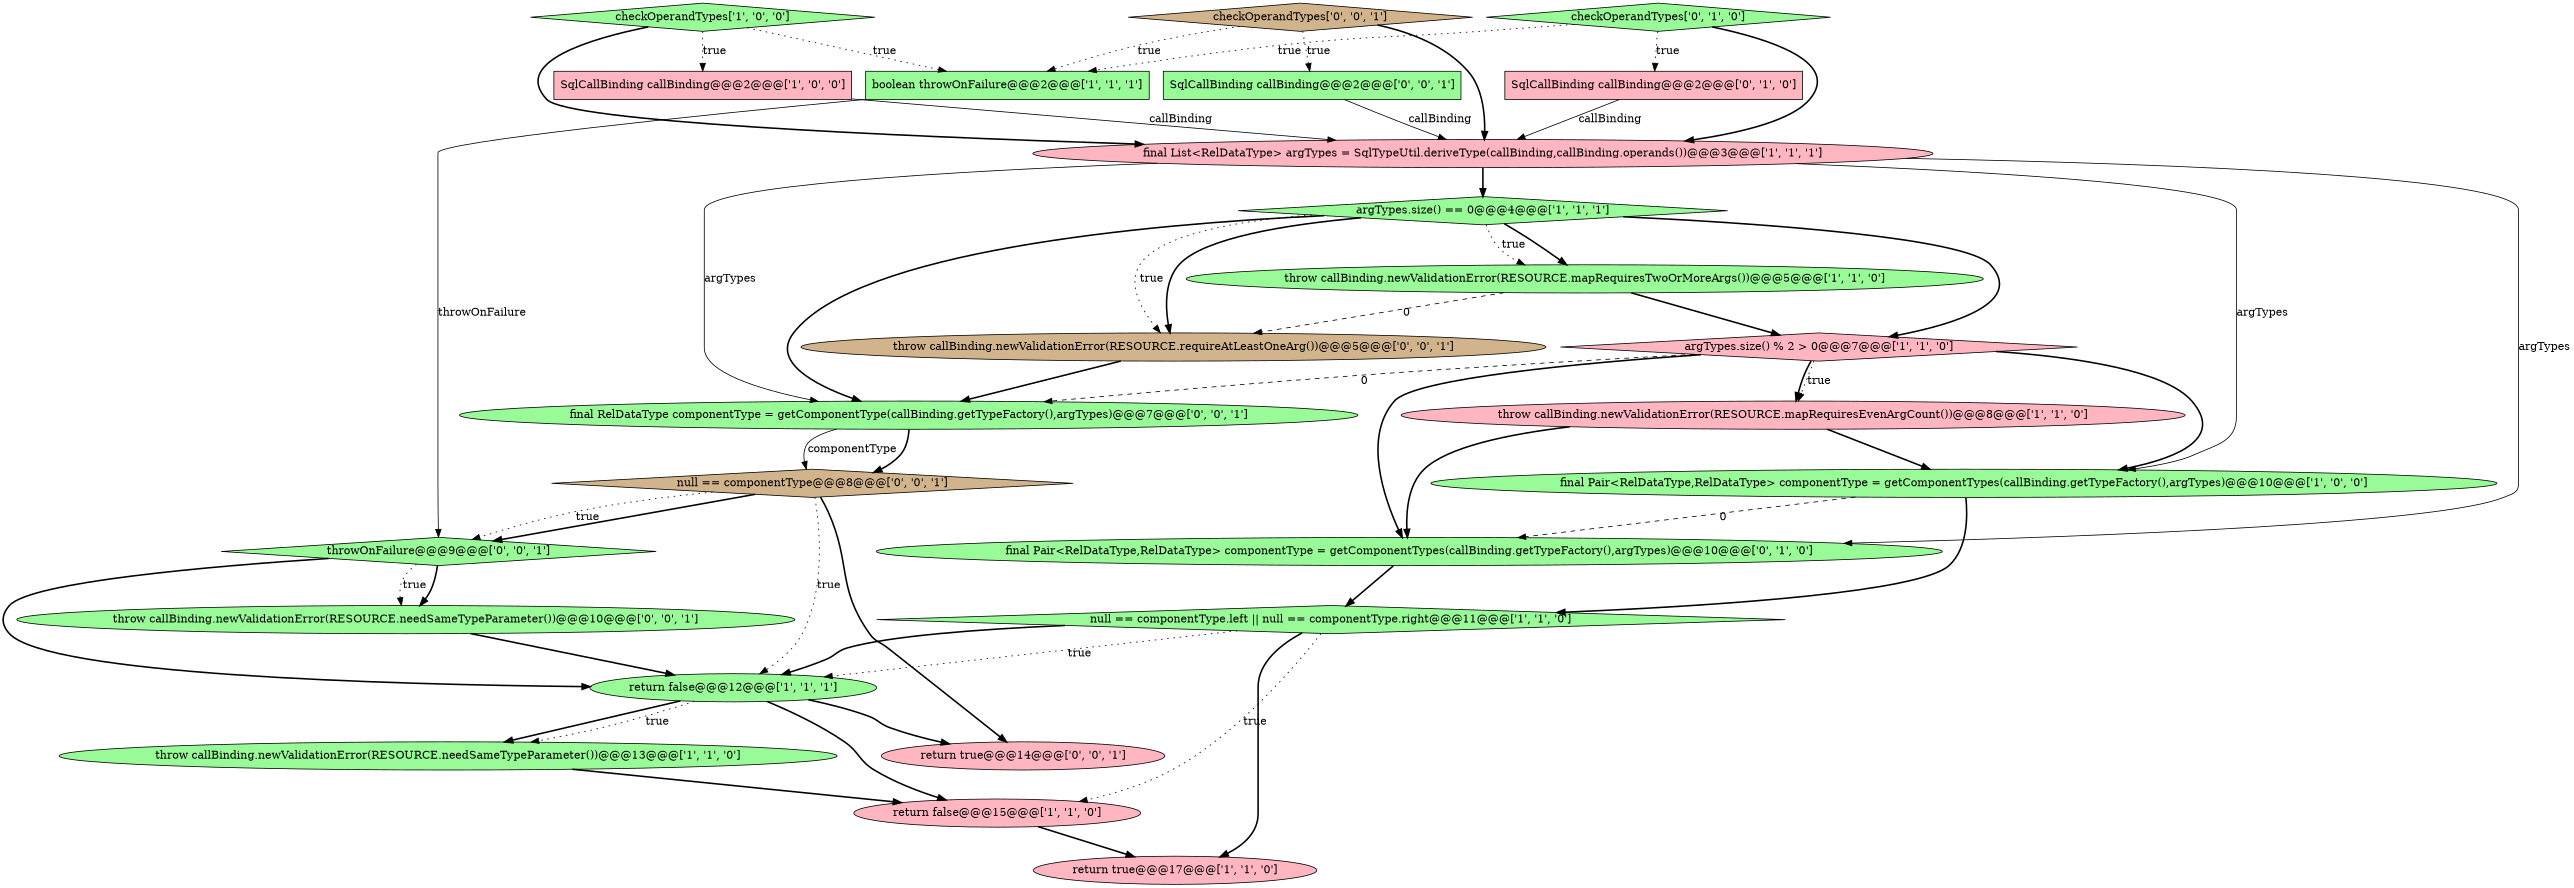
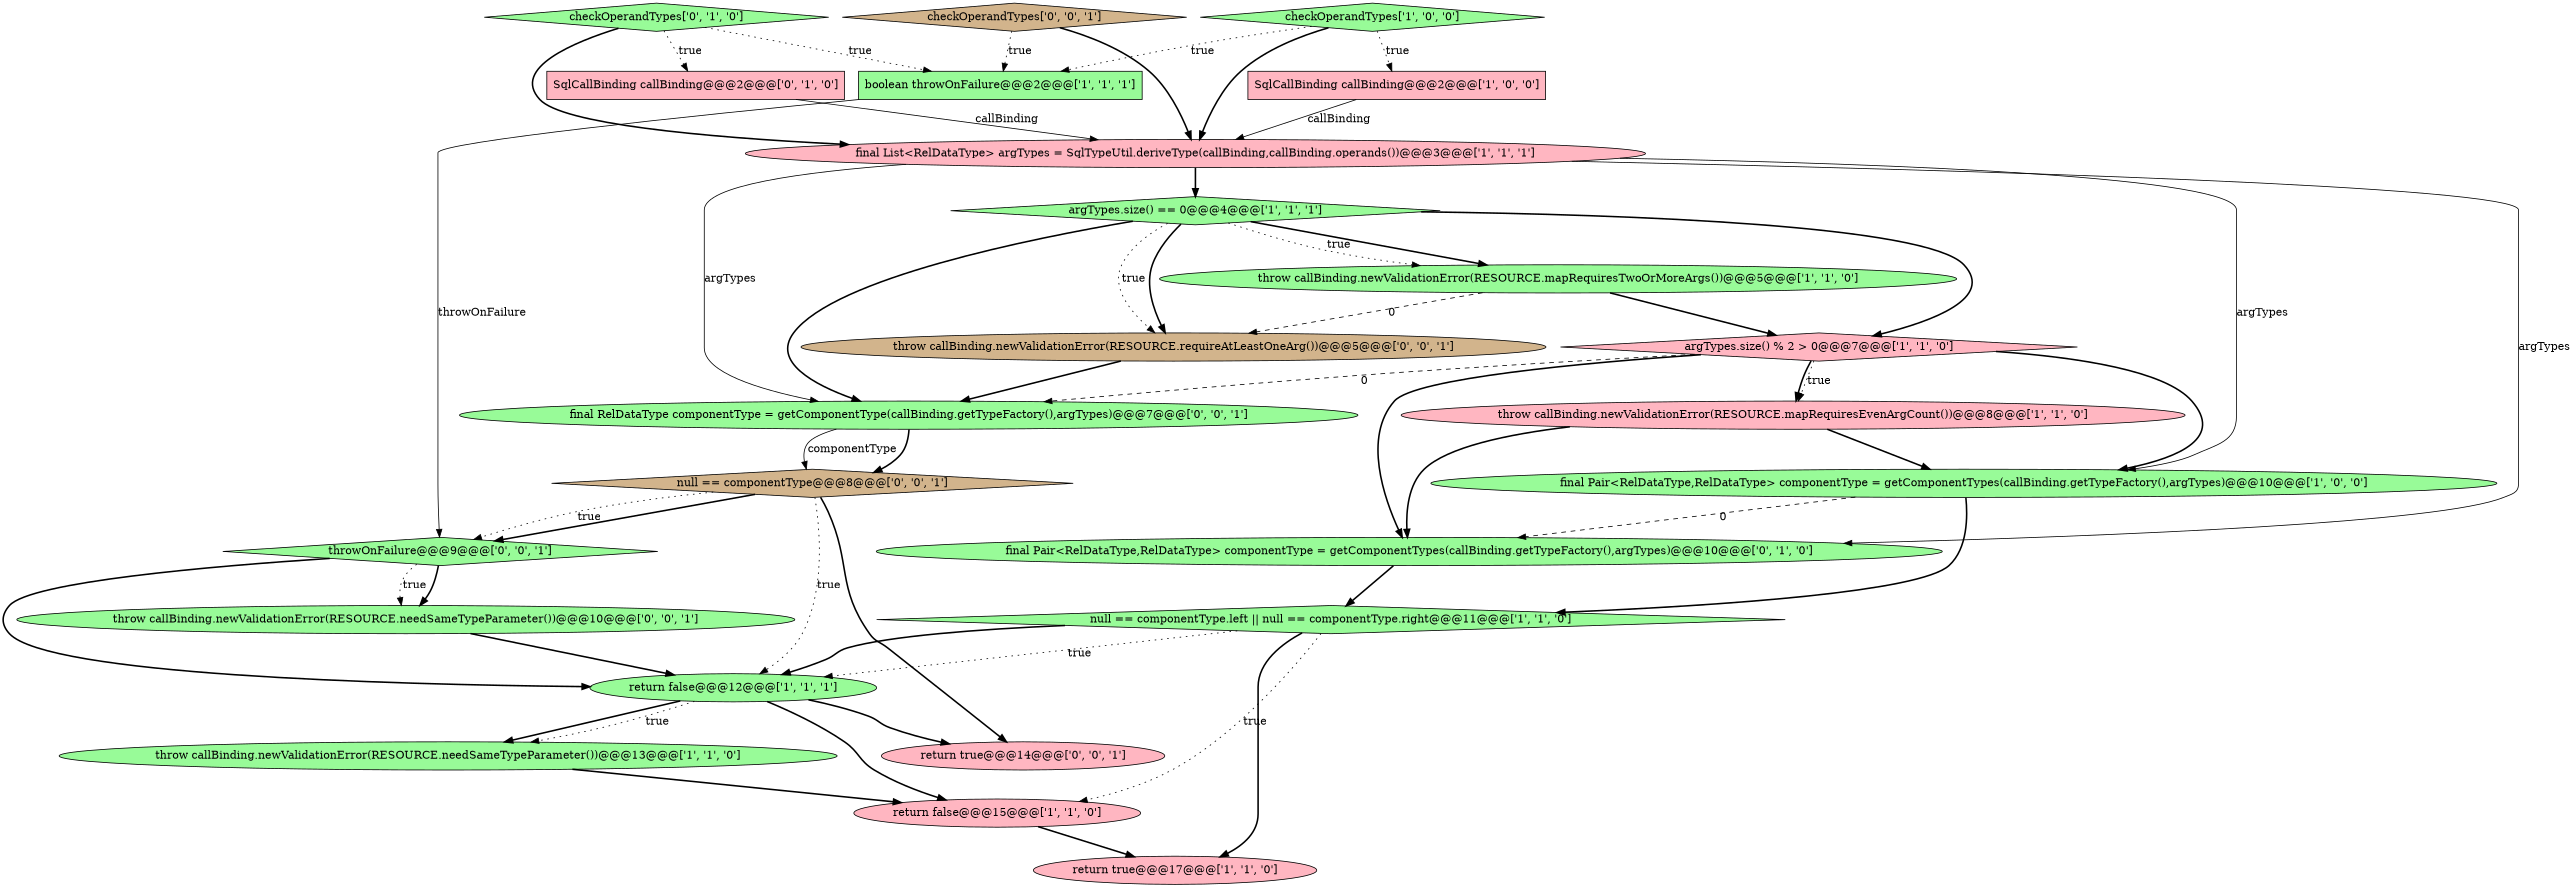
(1312, 85) -> none
